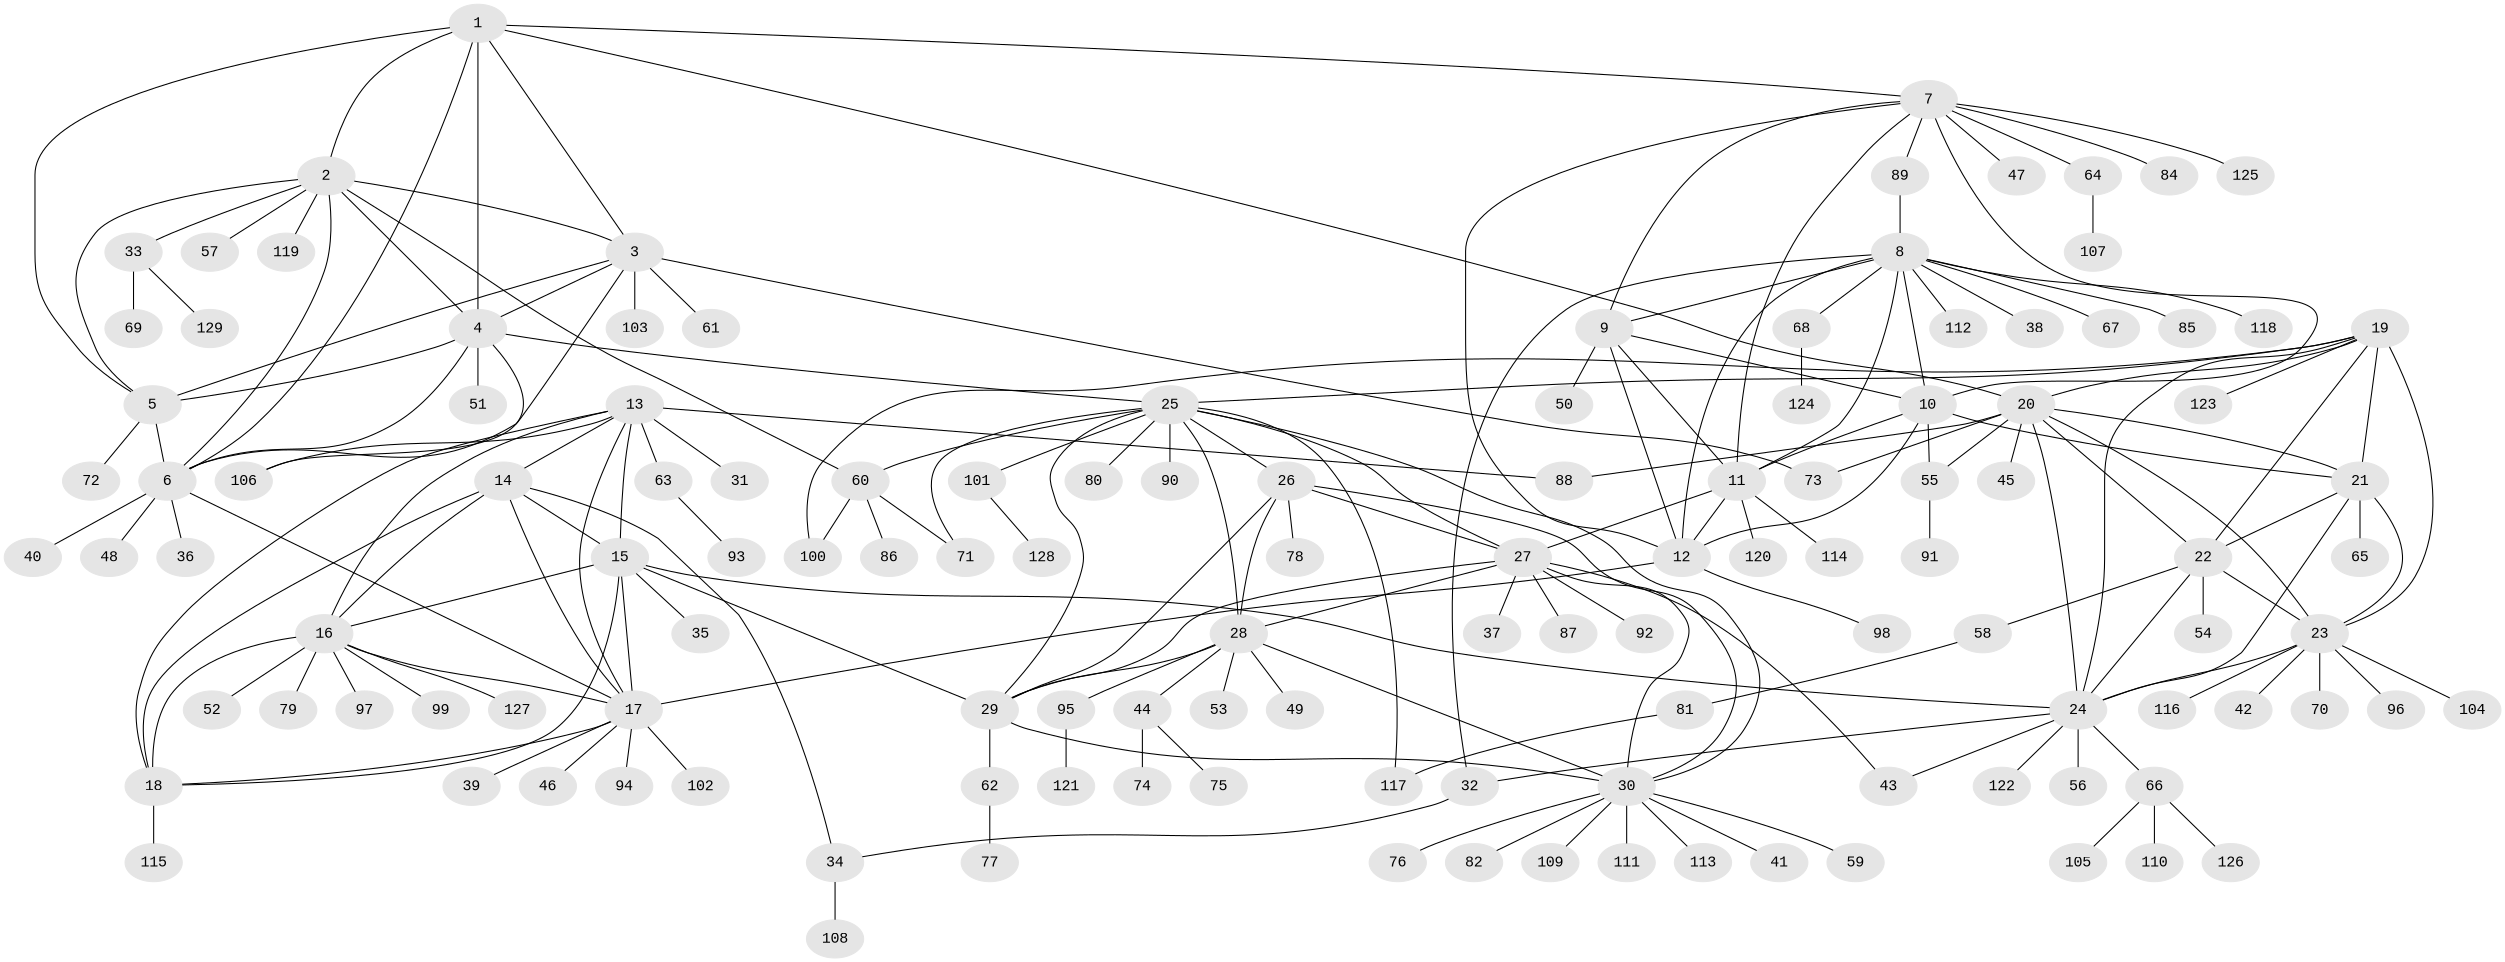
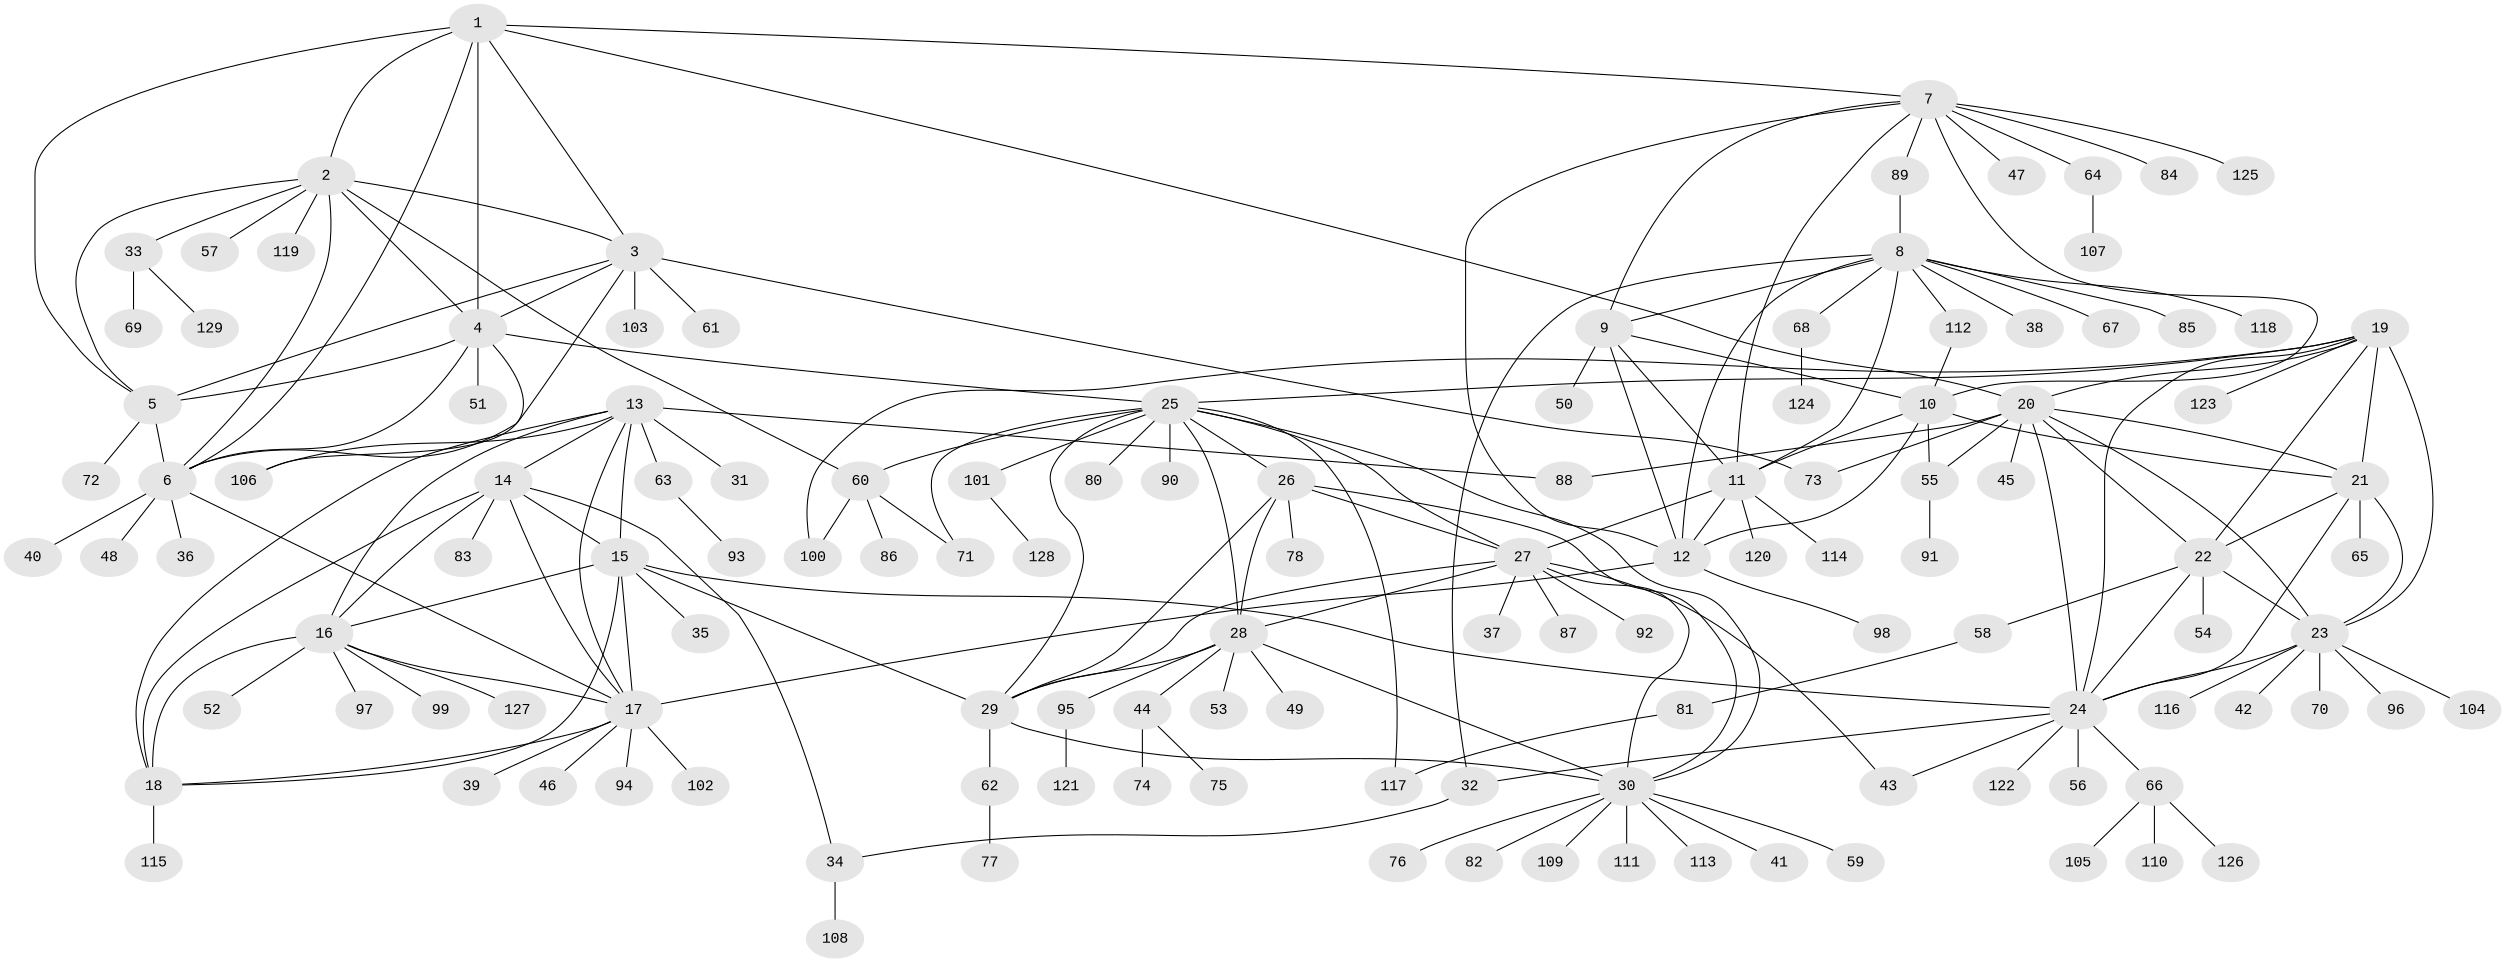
(1914, 328) -> (1944, 365)
none -> (463, 557)
(288, 710) -> none
